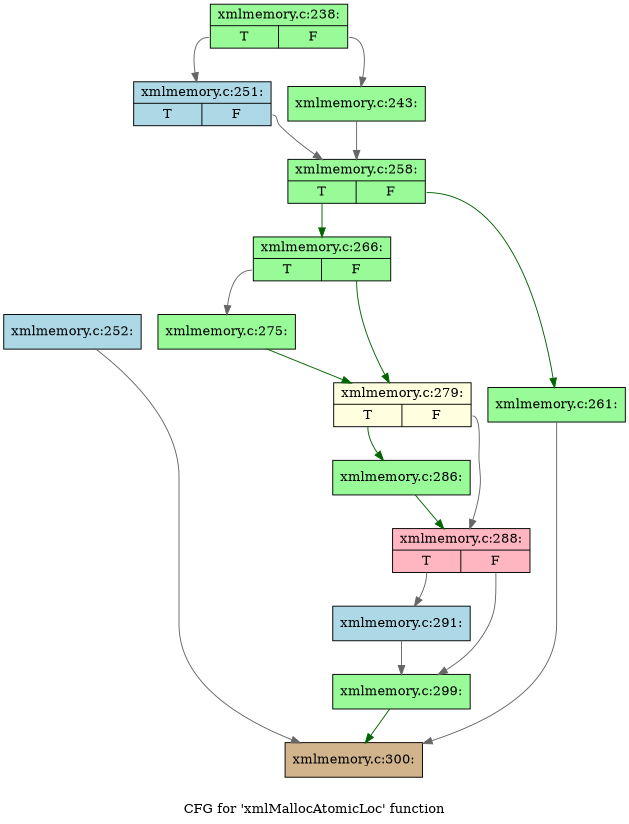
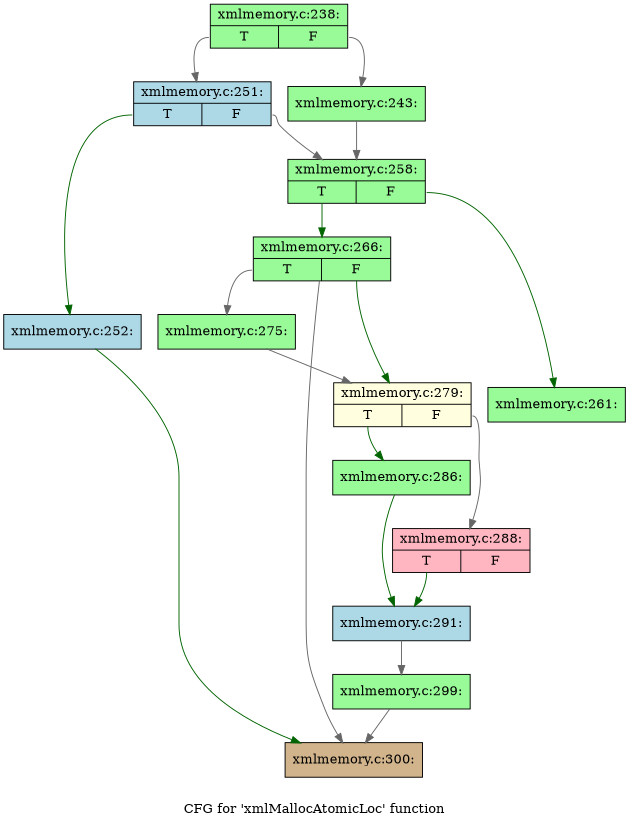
none -> (68, 194)
(304, 364) -> (304, 364)
(426, 508) -> (382, 546)
(179, 557) -> (179, 557)
(425, 586) -> (425, 586)
(557, 614) -> (306, 510)
(487, 629) -> none
(380, 722) -> (380, 722)
